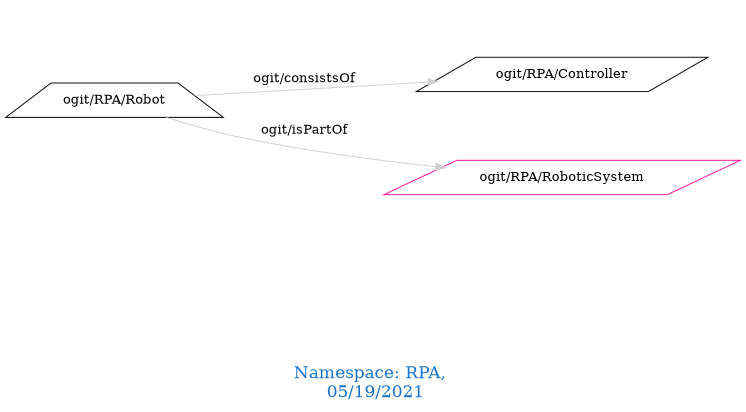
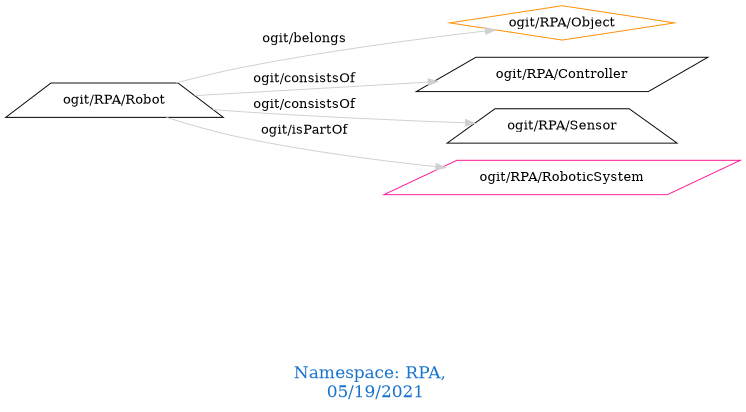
none -> (562, 23)
none -> (562, 126)
